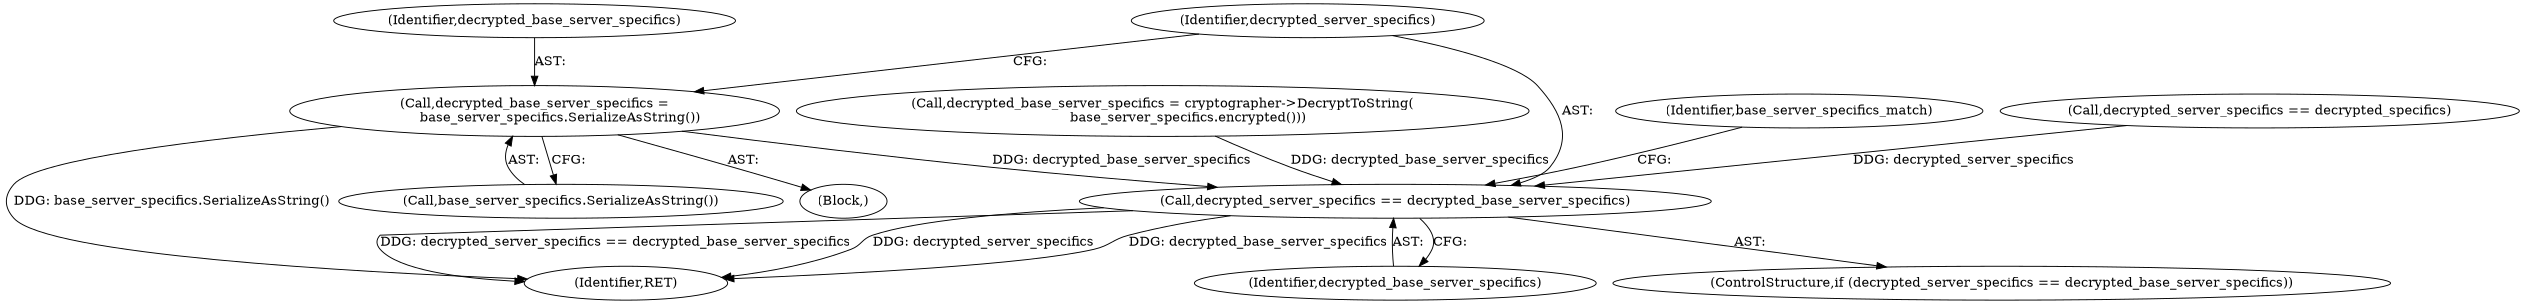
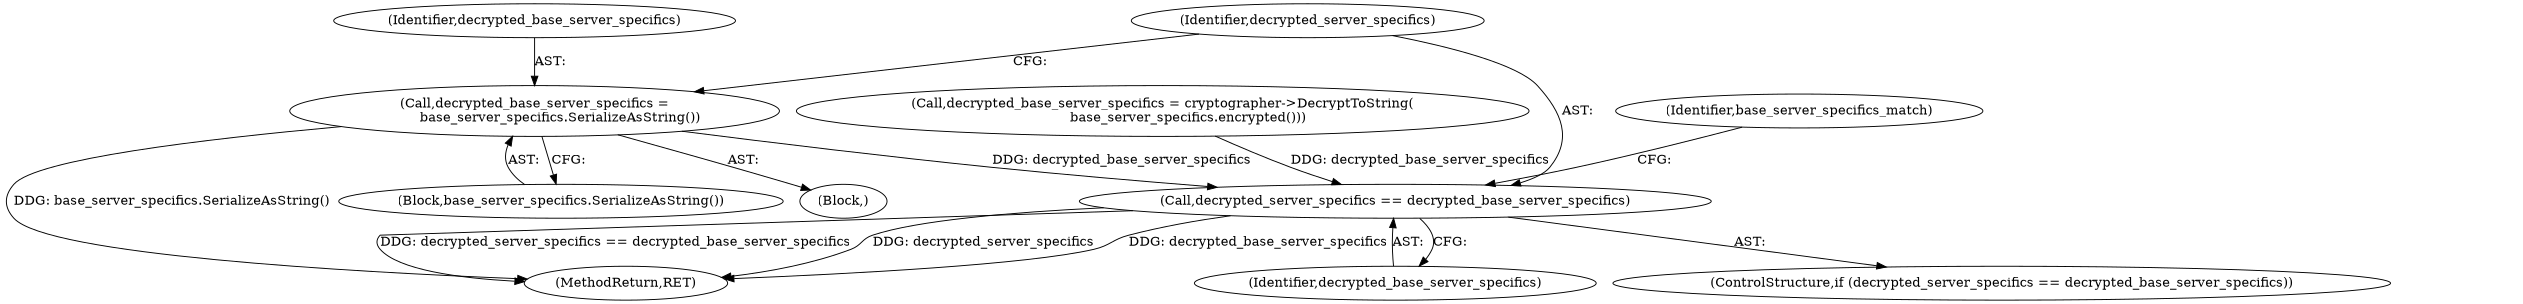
(2260, 111) -> none
(561, 201) -> (561, 201)
(626, 283) -> (626, 283)
